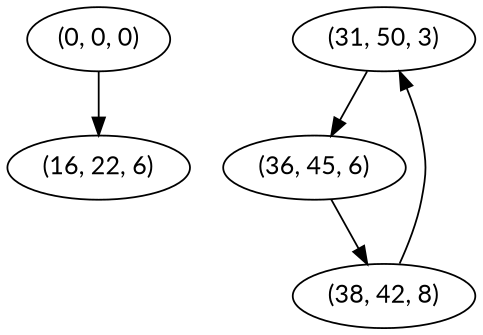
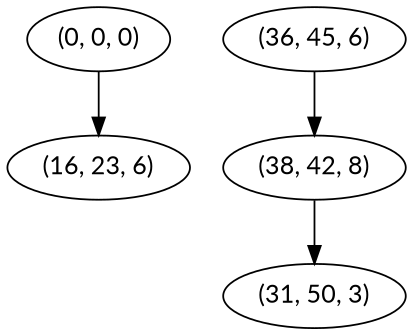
(354, 96) -> none
(99, 168) -> (99, 168)
